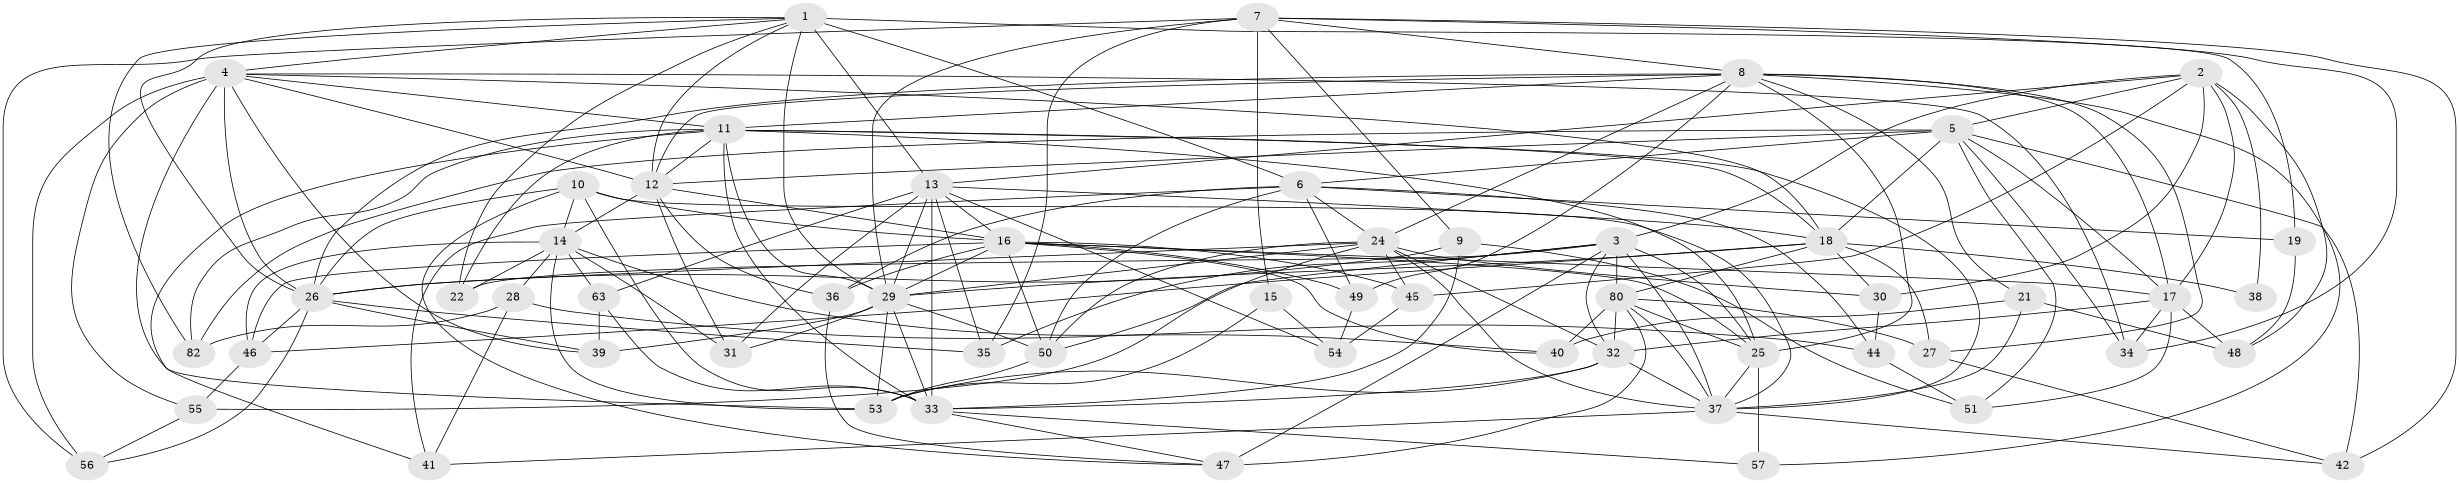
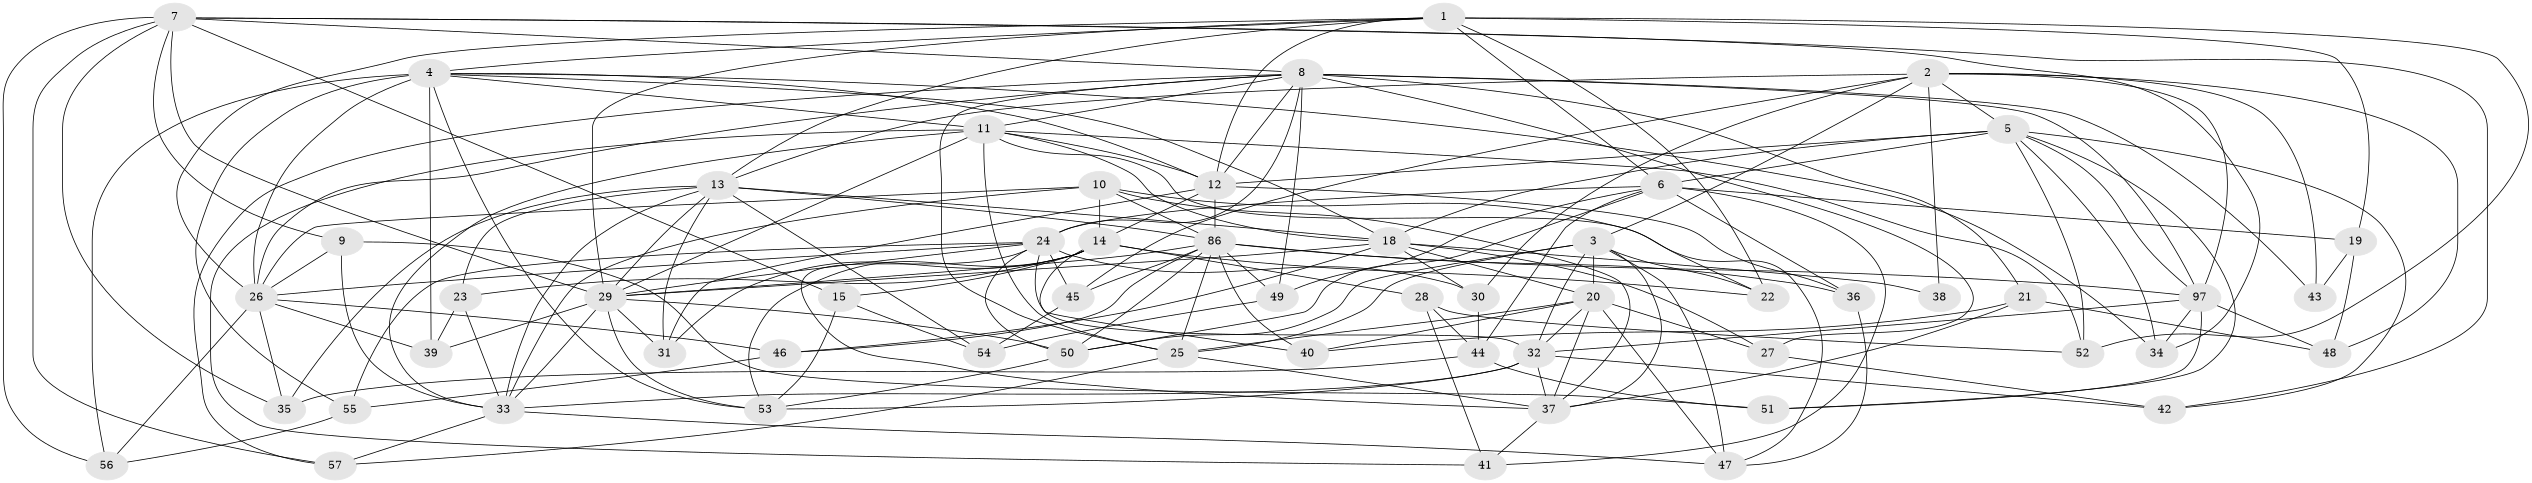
(1691, 161) -> none
(1004, 242) -> (1215, 242)
(366, 251) -> (951, 283)
(1188, 282) -> (879, 372)
(599, 298) -> (461, 298)
(1617, 298) -> (1594, 298)
(2170, 298) -> (2200, 298)
none -> (2315, 298)
none -> (33, 311)
(194, 354) -> (2083, 354)
(2029, 438) -> (1835, 381)
